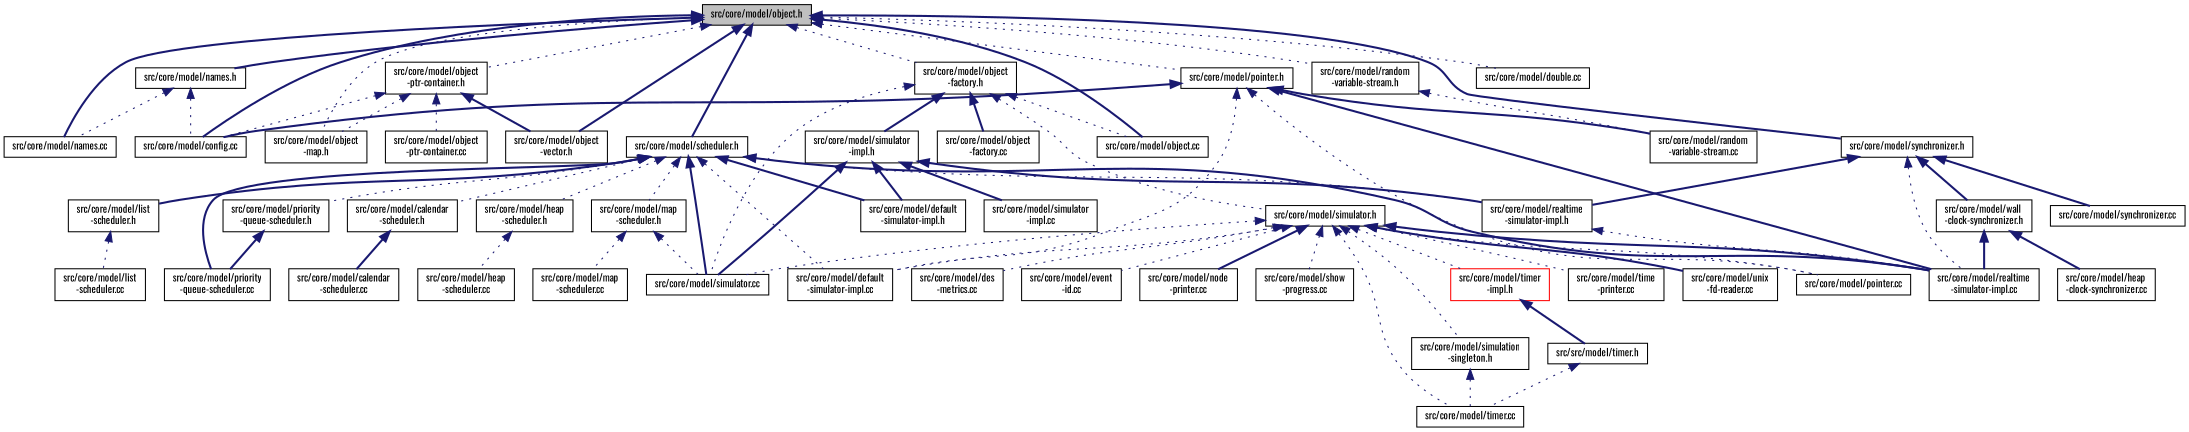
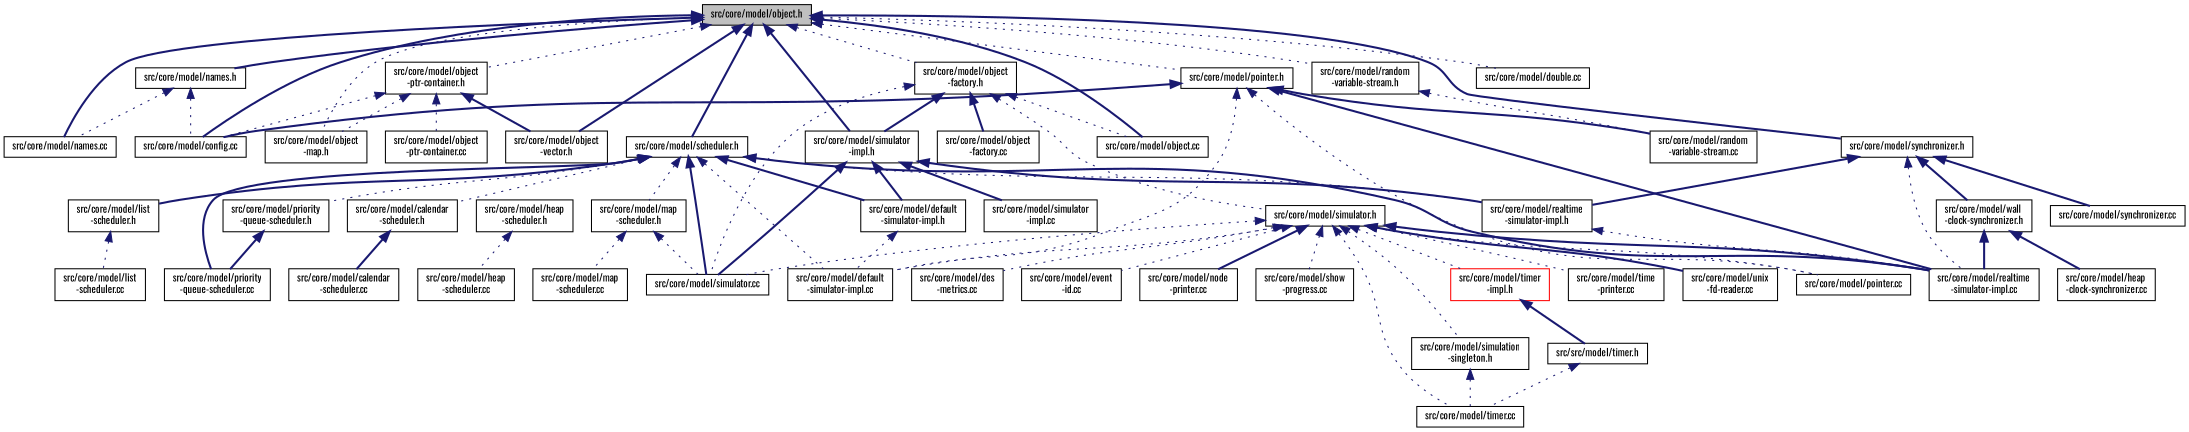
none -> (810, 82)
(608, 181) -> none
none -> (879, 248)
